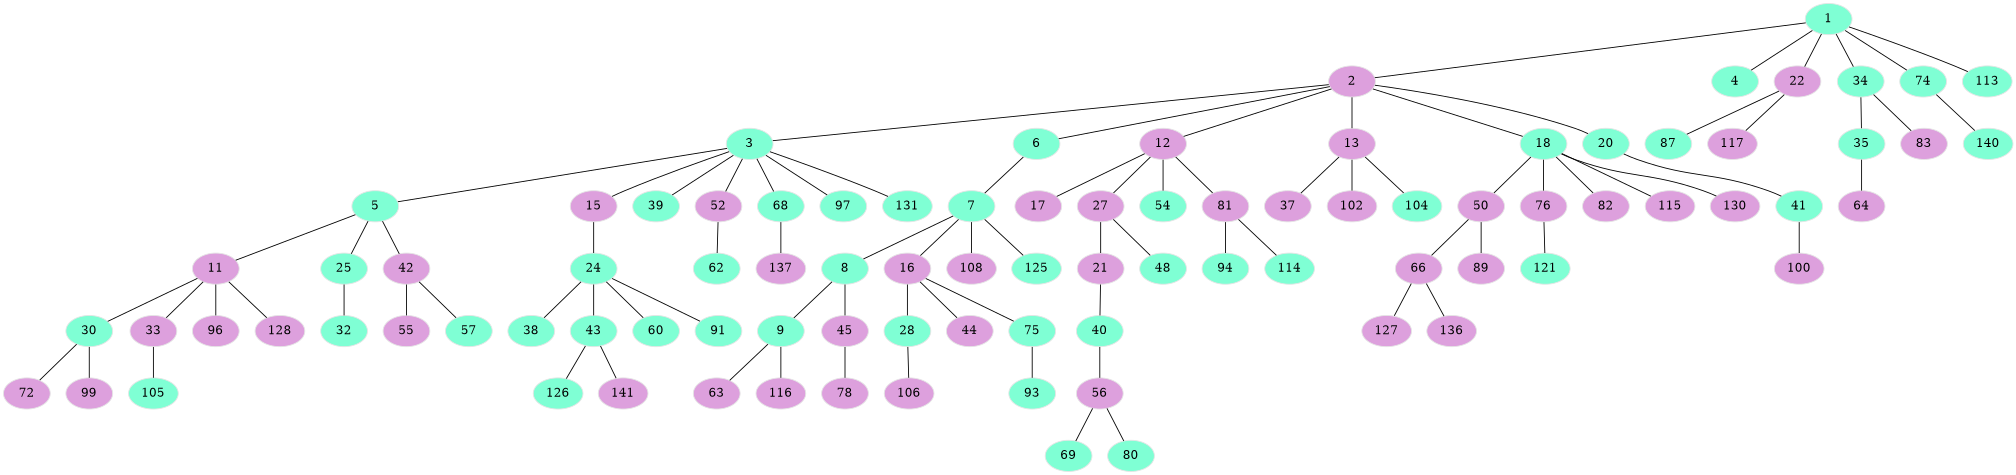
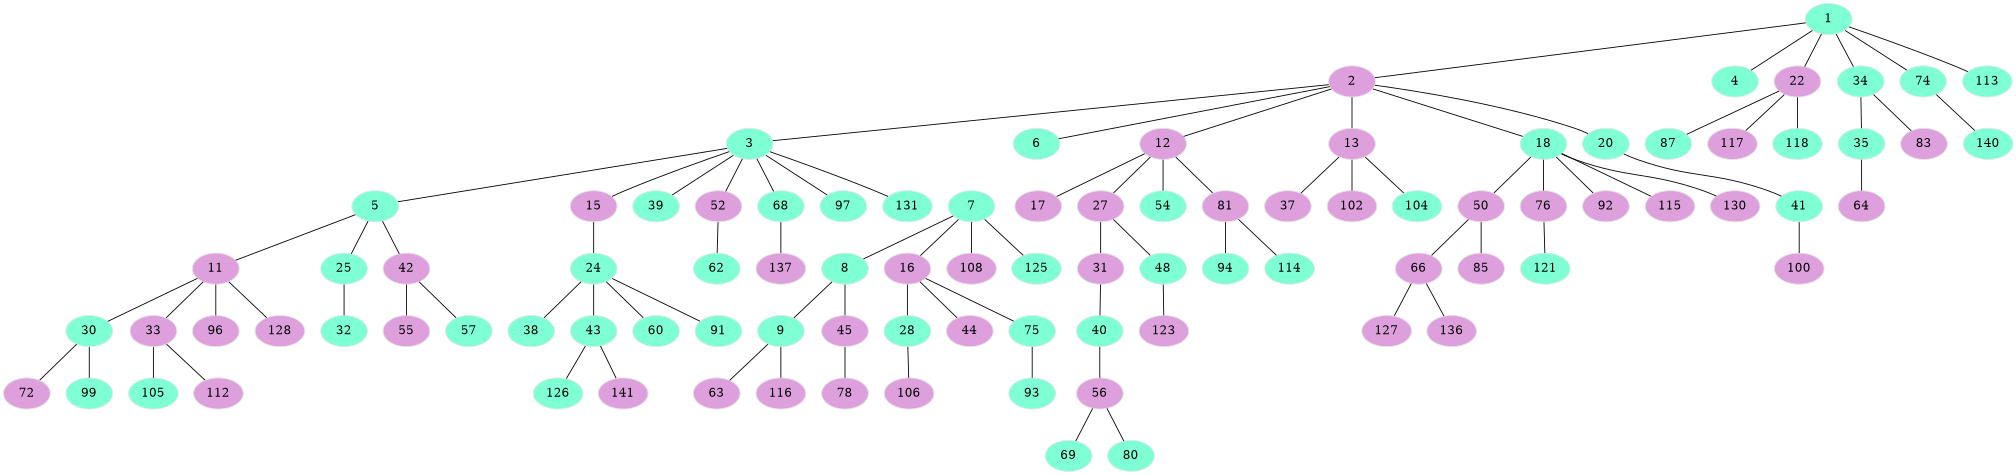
none -> (1797, 144)
(1004, 175) -> none
(1606, 206) -> (1606, 206)
(1101, 269) -> (1101, 269)
(1481, 269) -> (1481, 269)
none -> (1164, 331)
(89, 393) -> (89, 393)
none -> (218, 393)
